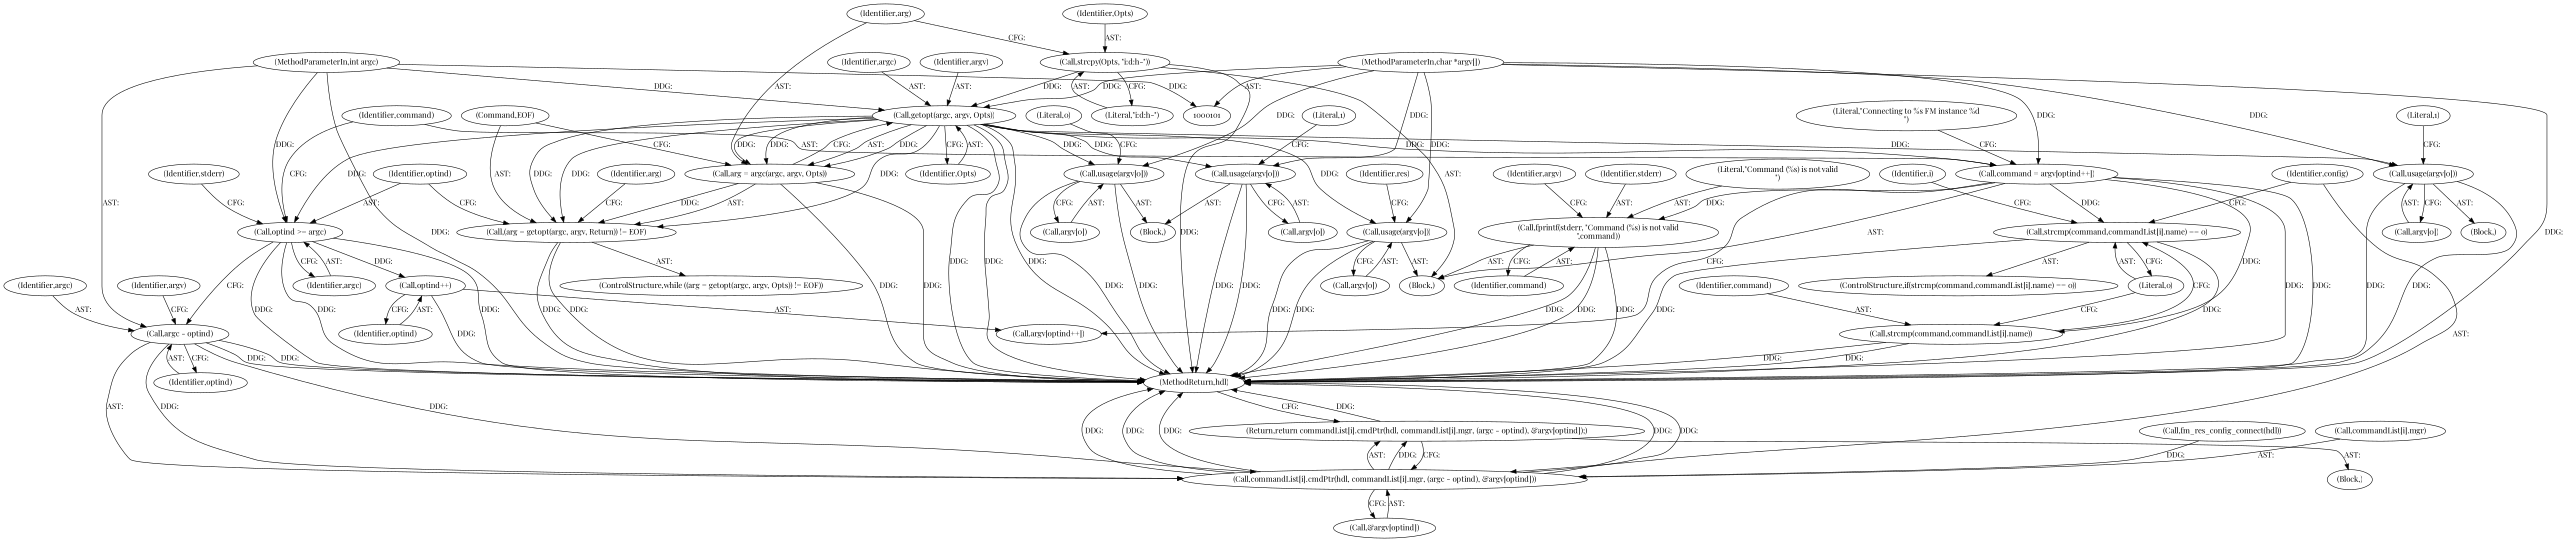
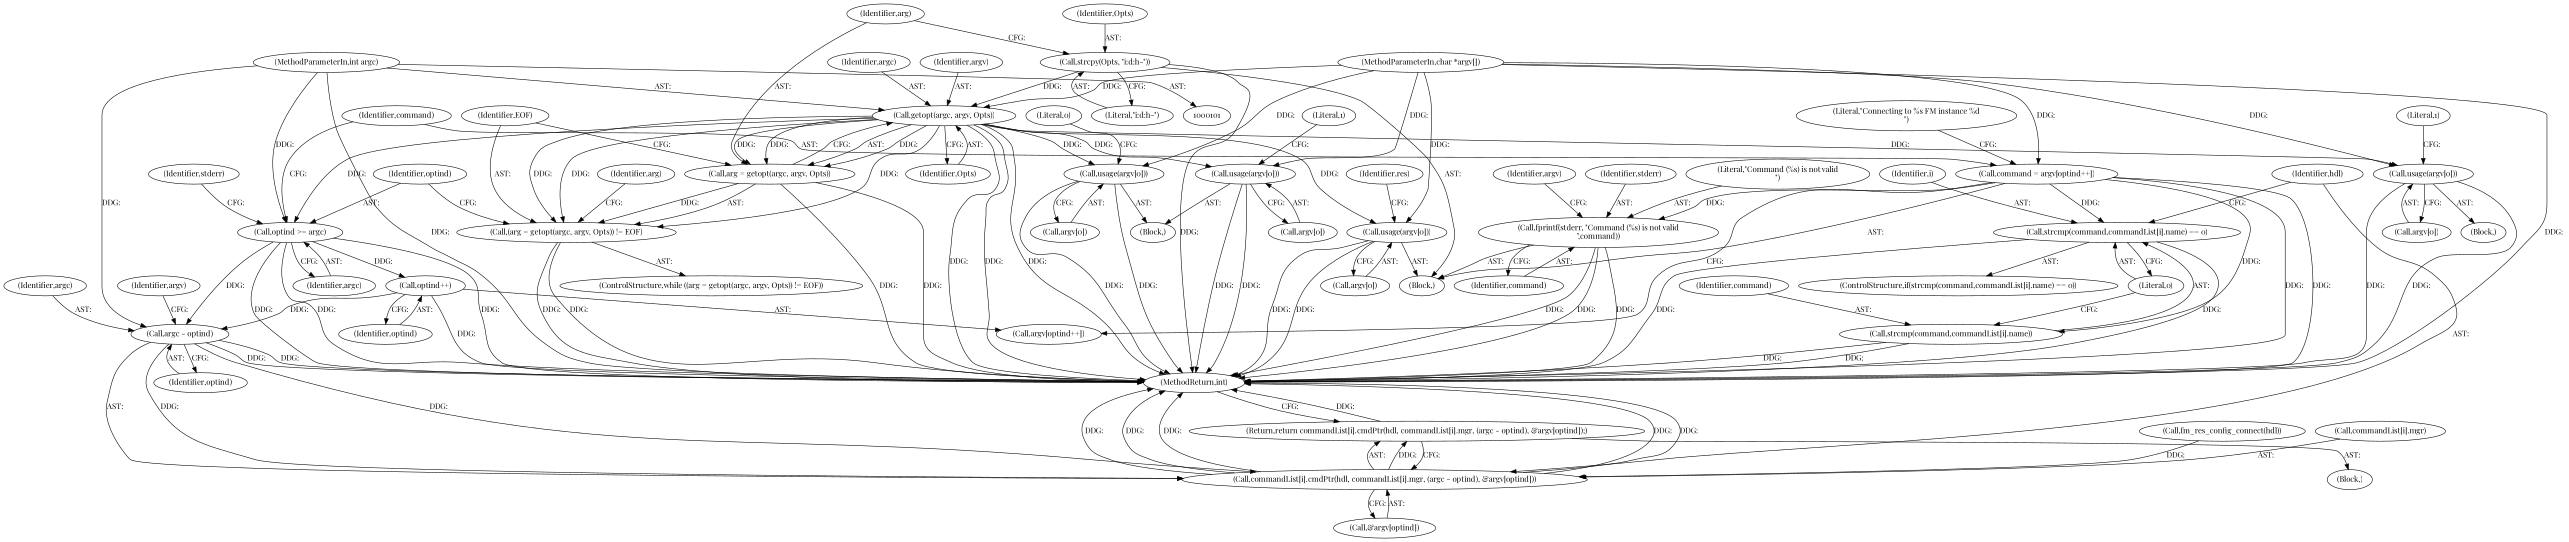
(1279, 74) -> none
(664, 87) -> (664, 87)
(1179, 87) -> (1179, 87)
(505, 116) -> (505, 116)
(1485, 152) -> none
(770, 174) -> (770, 174)
(2318, 174) -> (2318, 174)
(112, 203) -> (112, 203)
(2024, 203) -> (2024, 203)
(566, 232) -> (566, 232)
(236, 286) -> (236, 286)
(2203, 286) -> (2203, 286)
none -> (310, 301)
(1194, 383) -> (1194, 383)
